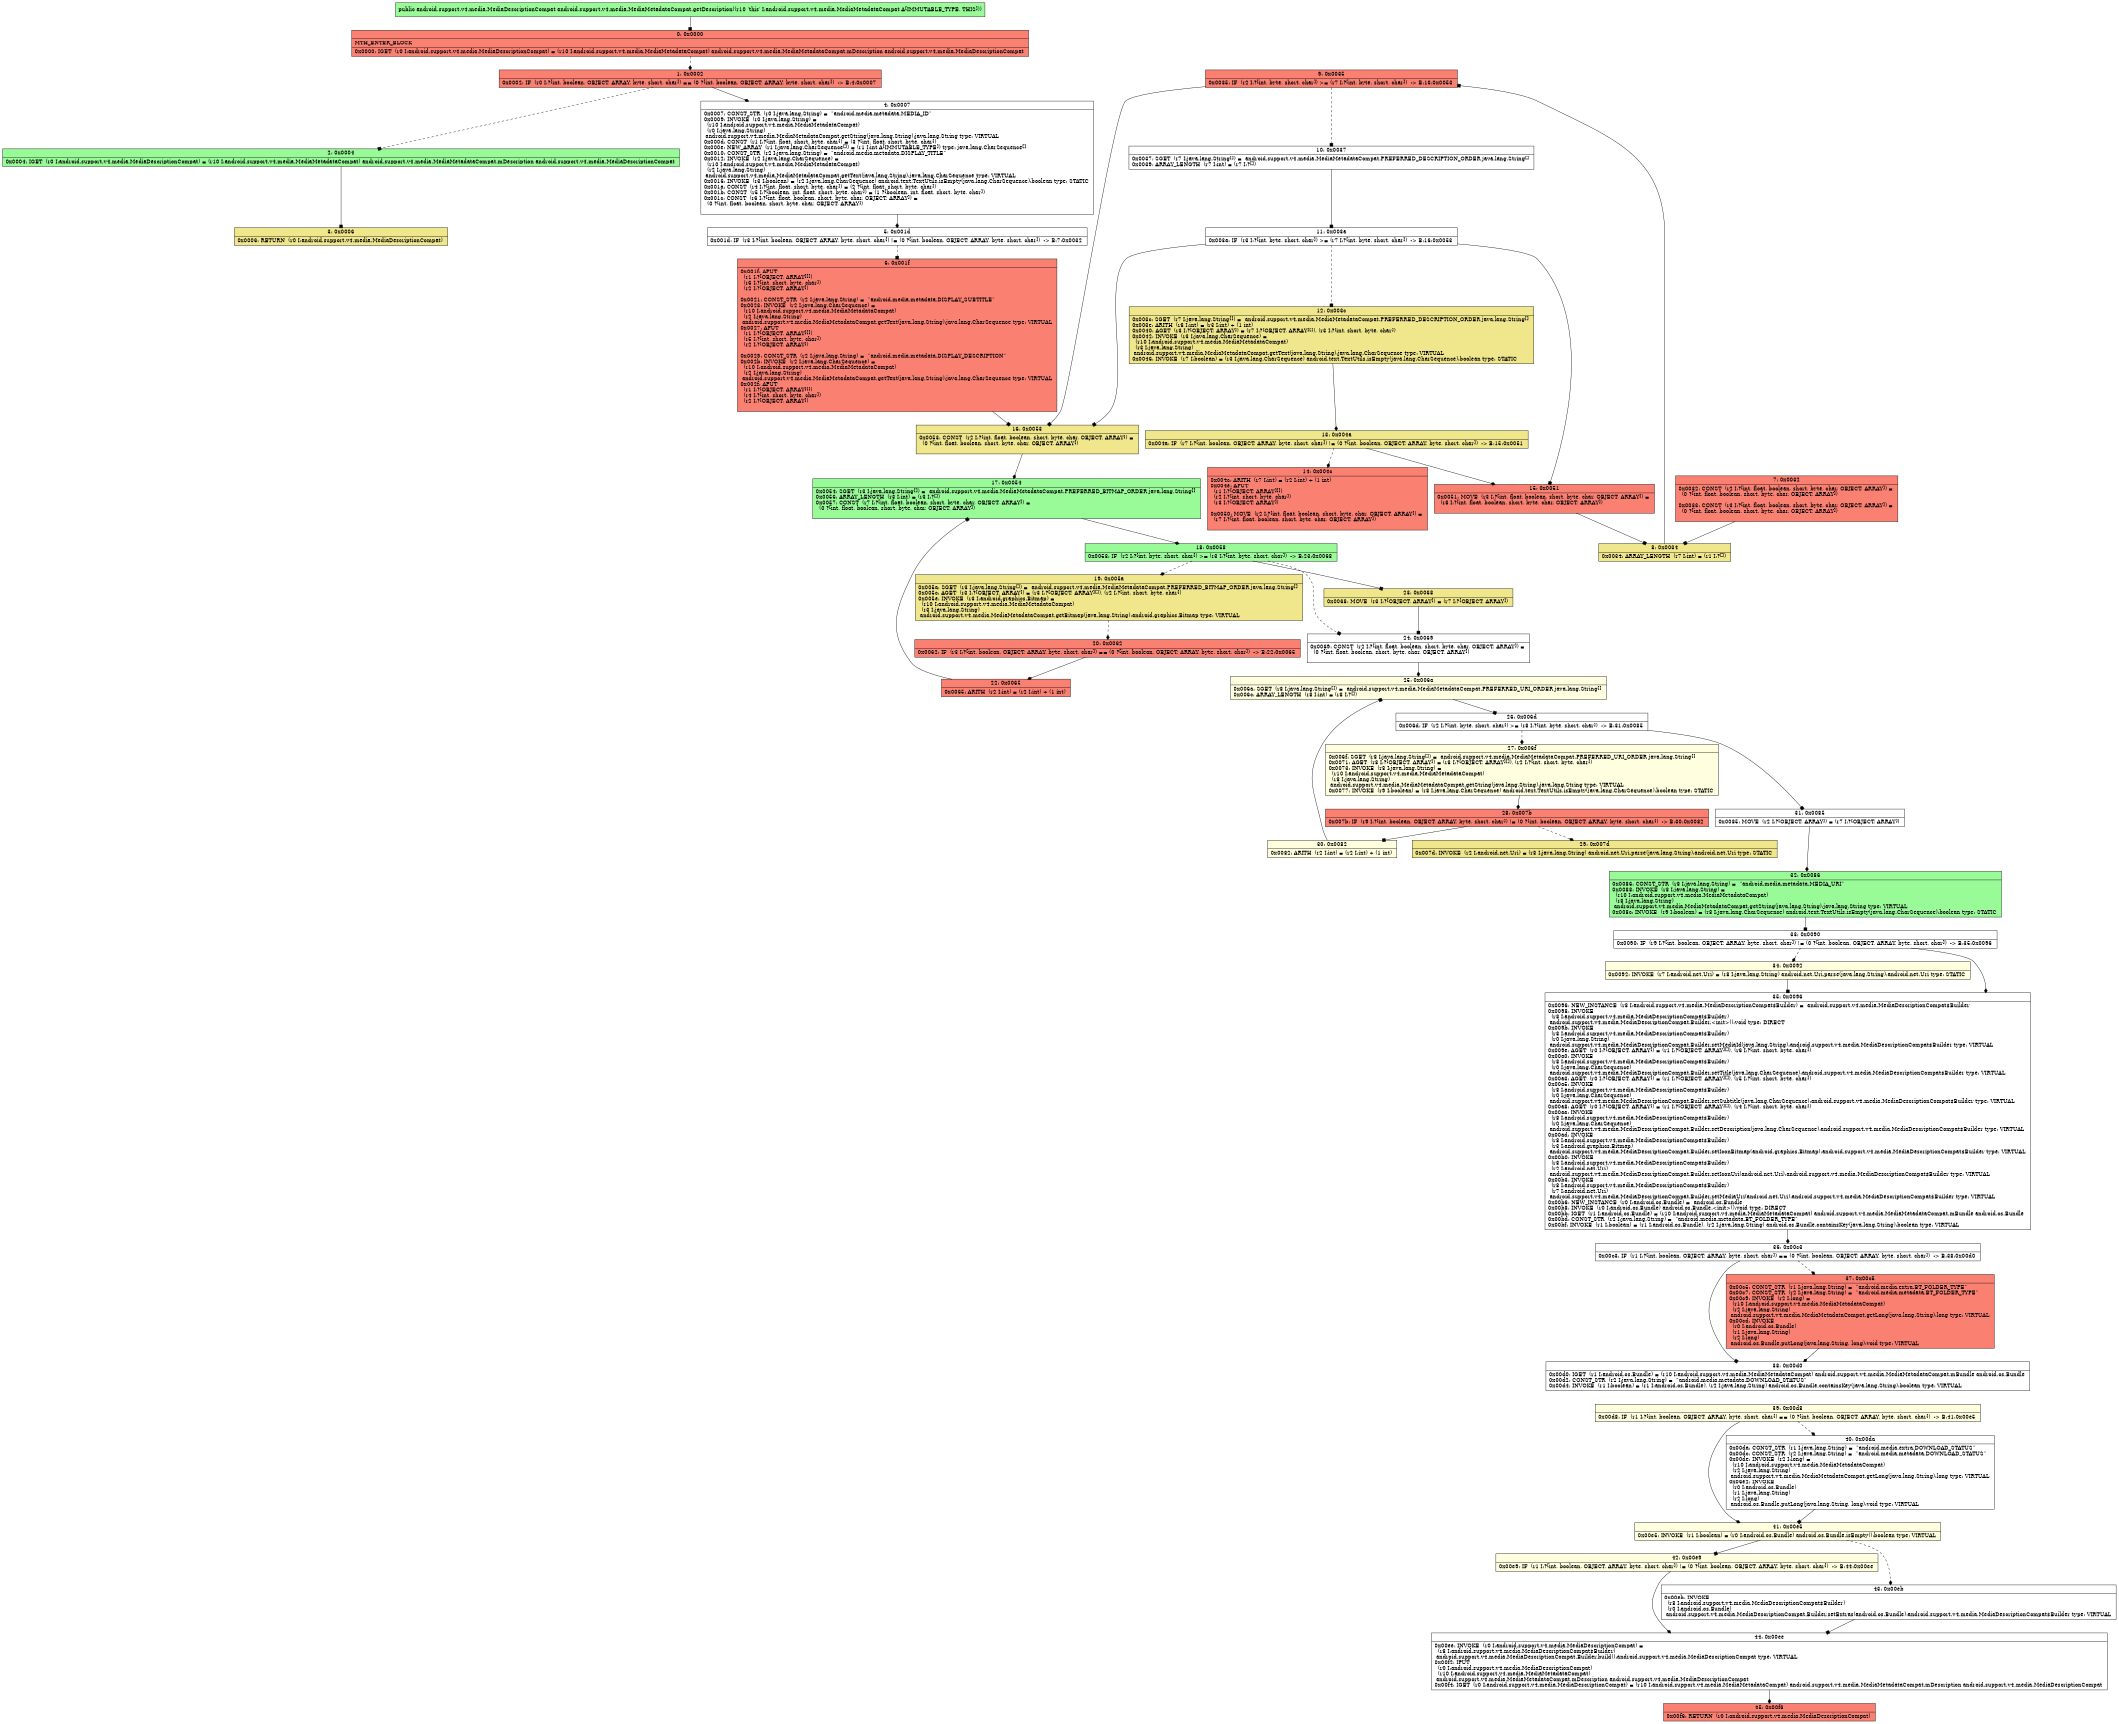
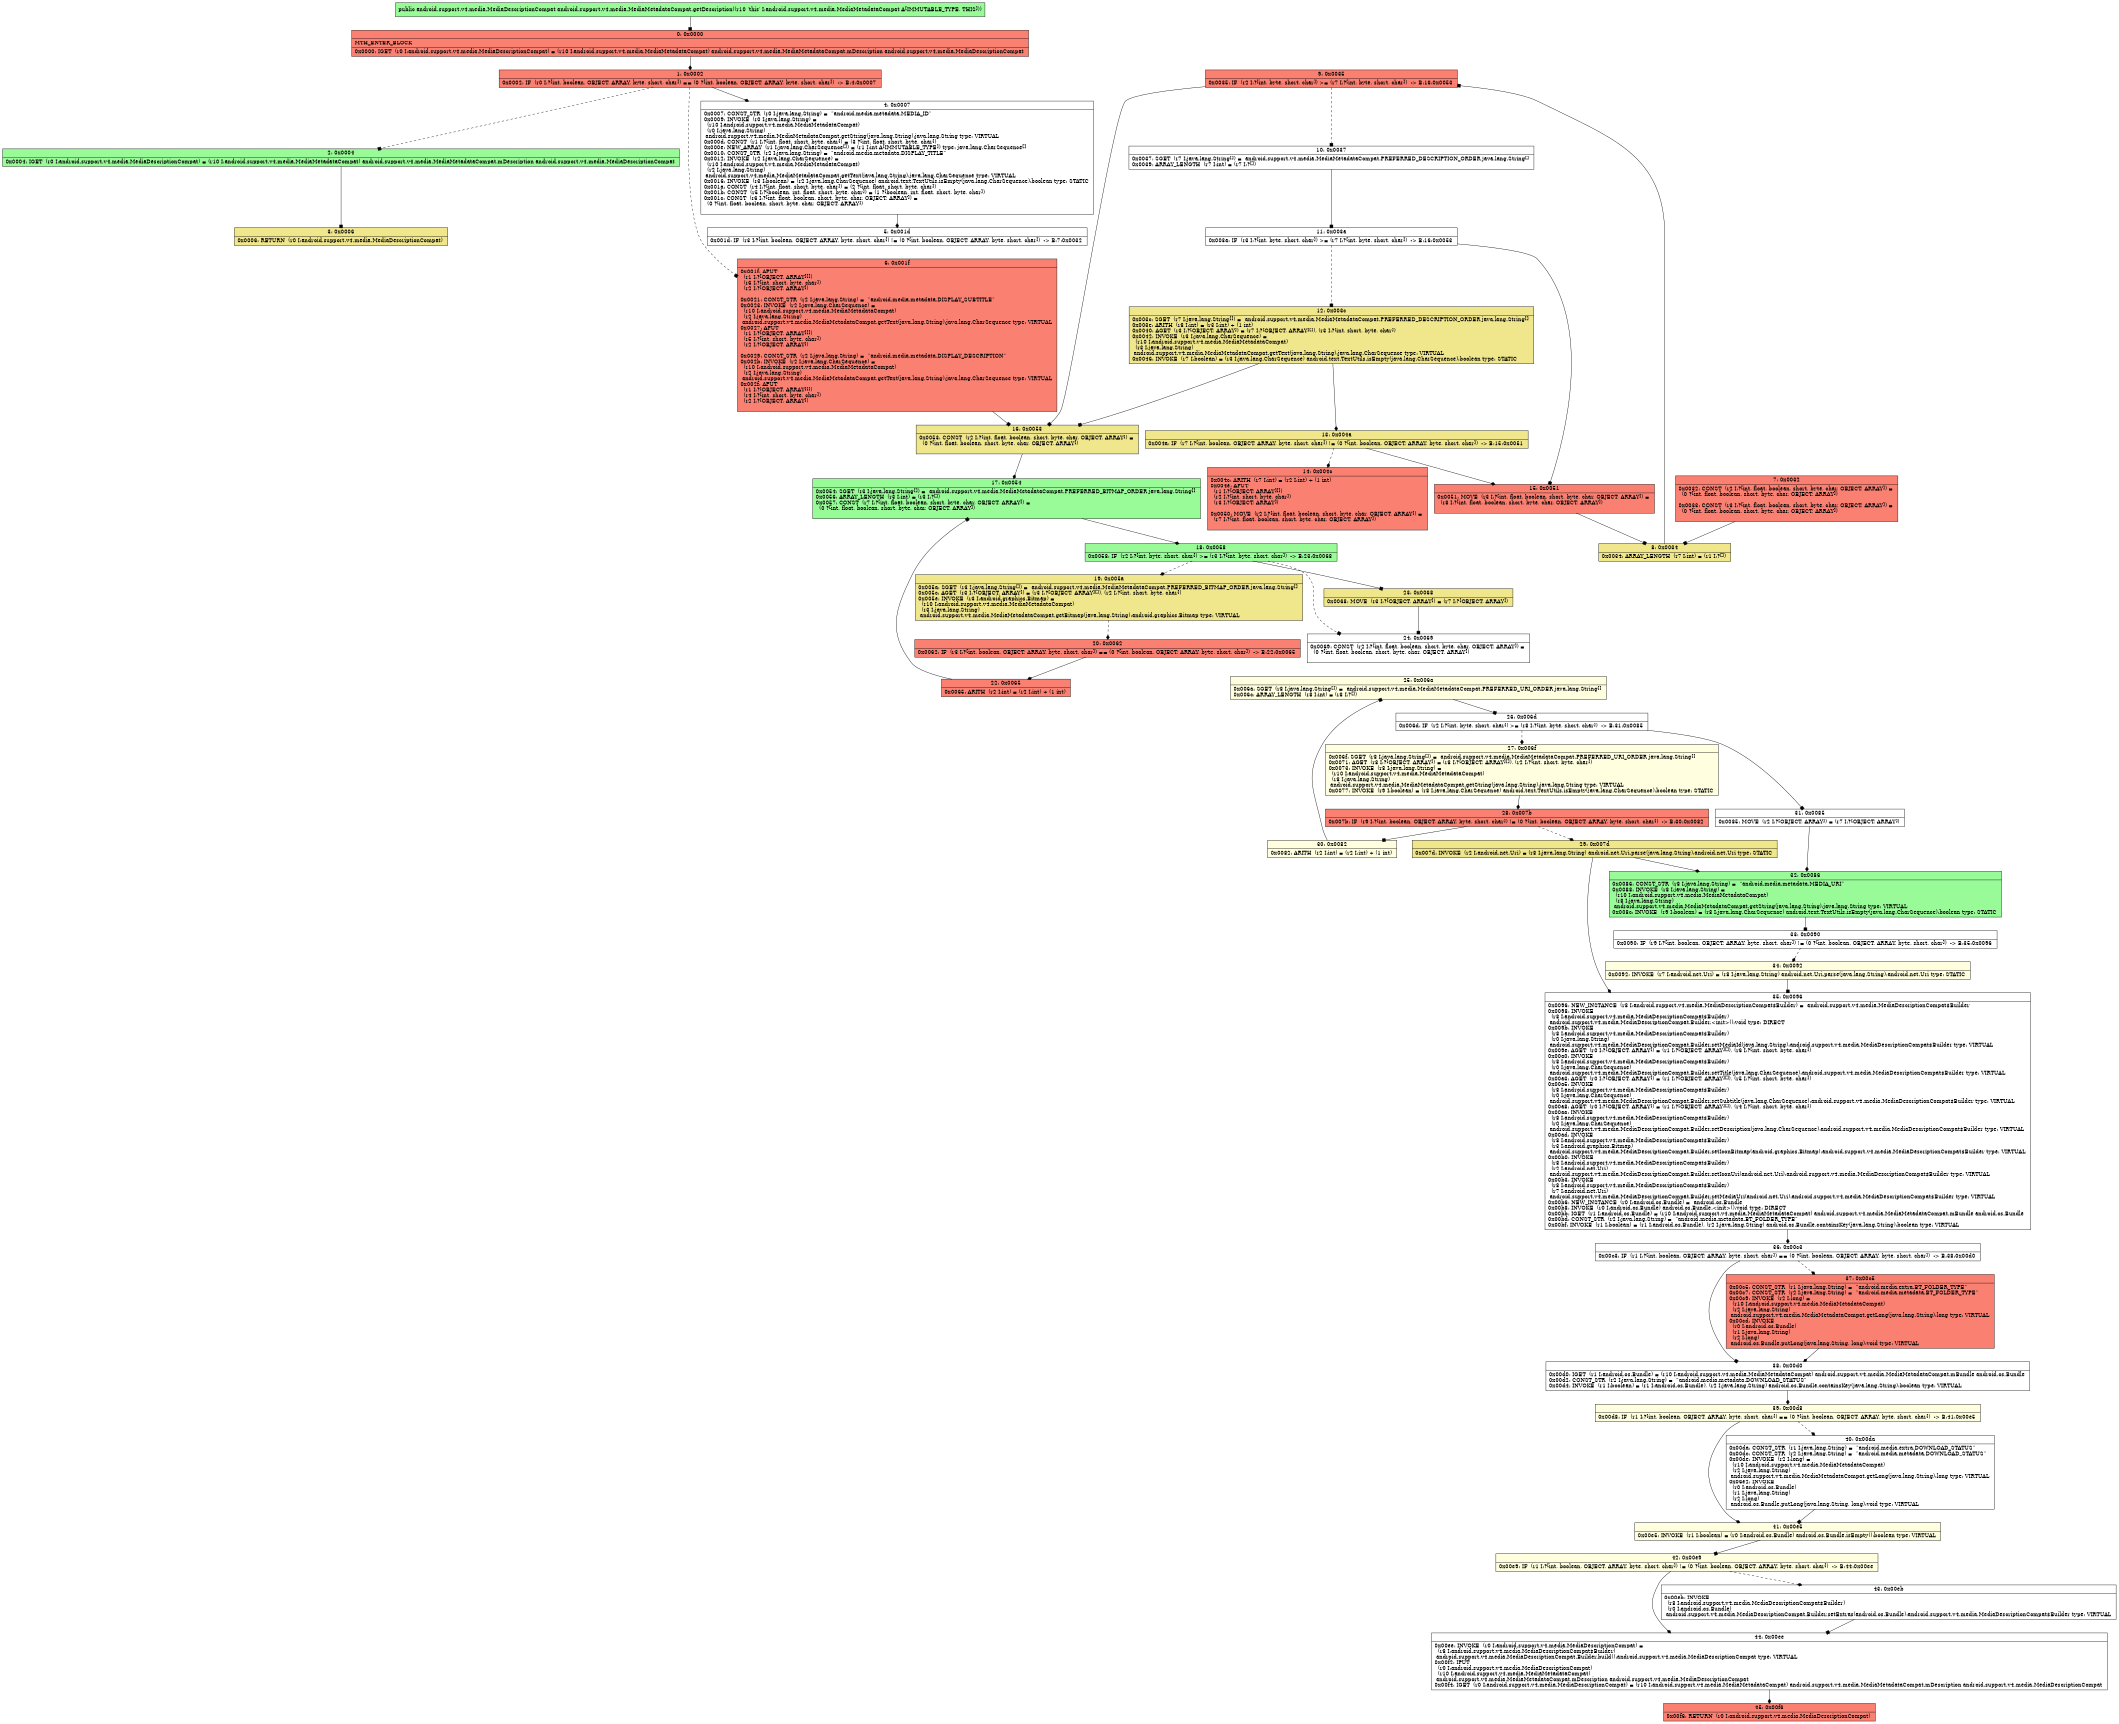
(690, 61) -> (690, 61)
(897, 250) -> (690, 188)
(1116, 303) -> (1171, 396)
(1418, 667) -> none
none -> (1664, 864)
(1958, 955) -> (1588, 925)
none -> (1788, 1395)
(1878, 1551) -> (1764, 1578)
